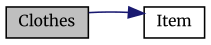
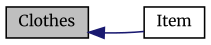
(109, 12) -> (124, 33)
